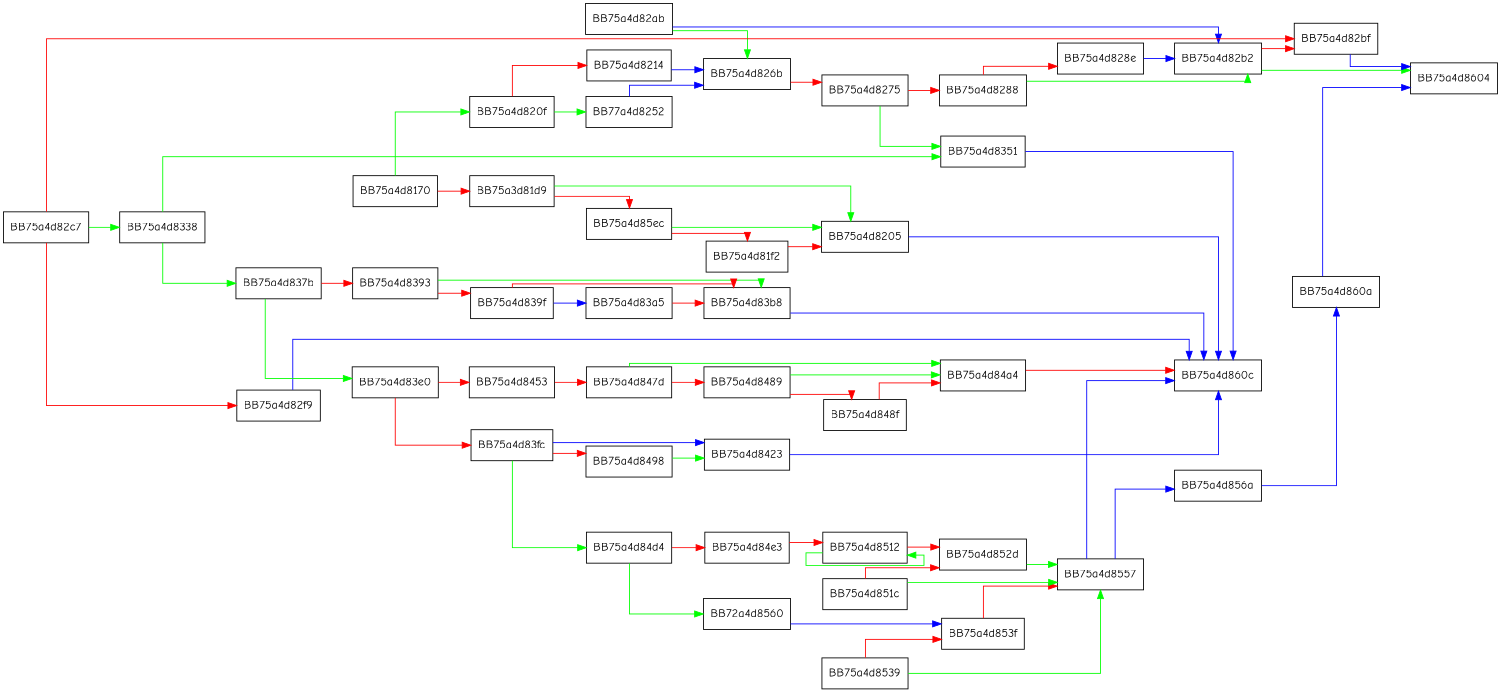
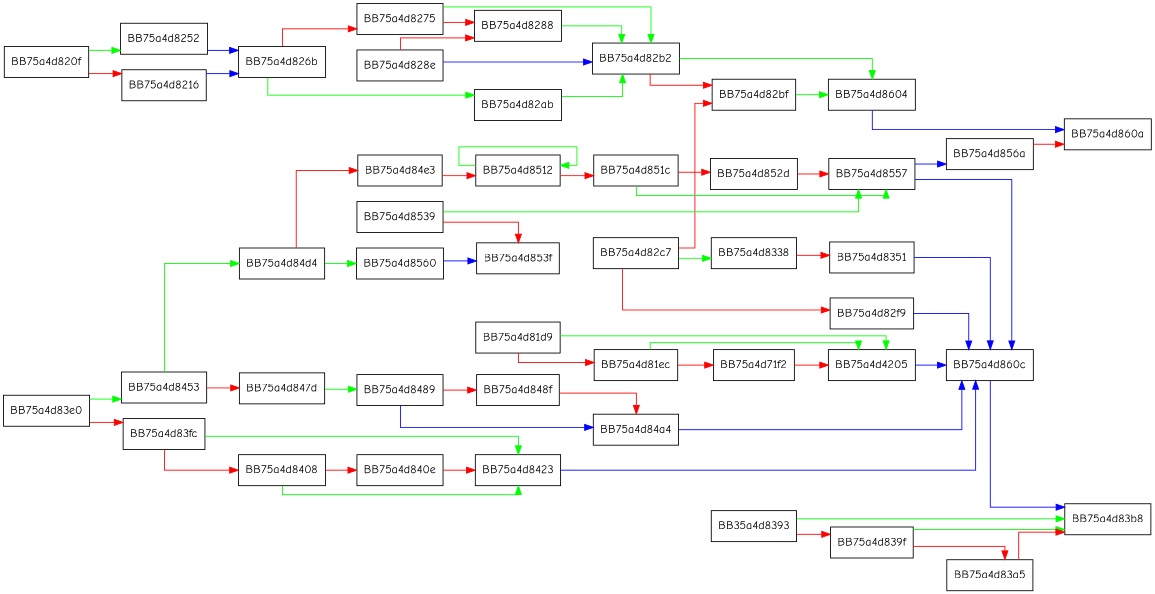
(949, 27) -> (599, 96)
(720, 31) -> (358, 95)
(629, 65) -> (164, 85)
(1012, 66) -> (427, 38)
(1370, 67) -> (808, 95)
(629, 112) -> (164, 39)
(1323, 142) -> (954, 130)
(886, 146) -> (561, 7)
(520, 157) -> (809, 255)
(395, 191) -> none
(512, 191) -> (518, 338)
(629, 224) -> (636, 365)
(865, 237) -> (872, 365)
(747, 257) -> (754, 365)
(279, 283) -> none
(395, 283) -> (754, 526)
(621, 284) -> (985, 530)
(565, 303) -> (961, 546)
(1016, 313) -> (990, 477)
(779, 363) -> none
(1096, 370) -> (841, 430)
(861, 375) -> (482, 427)
(449, 382) -> (101, 399)
(684, 382) -> (337, 389)
(1336, 438) -> (1044, 144)
(624, 443) -> (366, 436)
(629, 462) -> (282, 470)
none -> (400, 470)
(512, 537) -> (164, 285)
(919, 547) -> (573, 176)
(1038, 564) -> (809, 174)
(983, 589) -> none
(747, 614) -> (400, 264)
